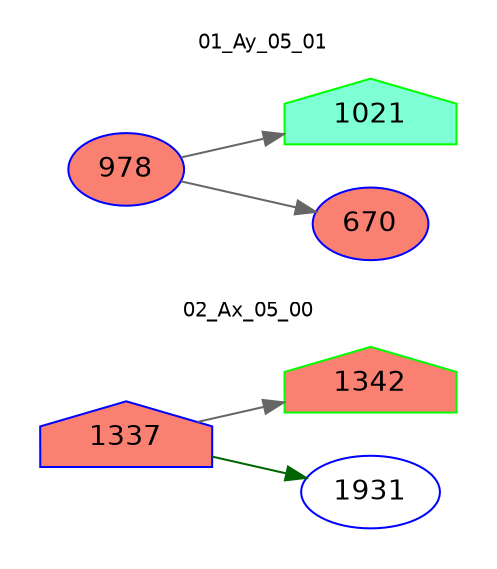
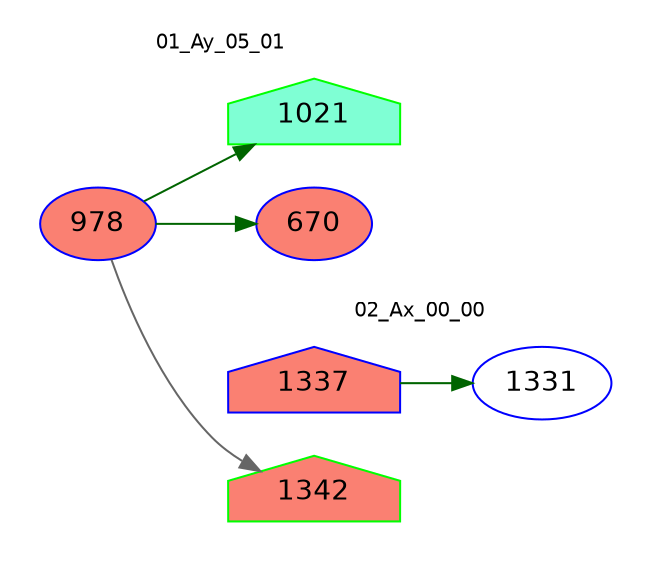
(222, 148) -> (190, 178)
(239, 194) -> (196, 224)
(248, 312) -> (420, 312)
(231, 414) -> (162, 370)
(371, 492) -> (542, 383)
